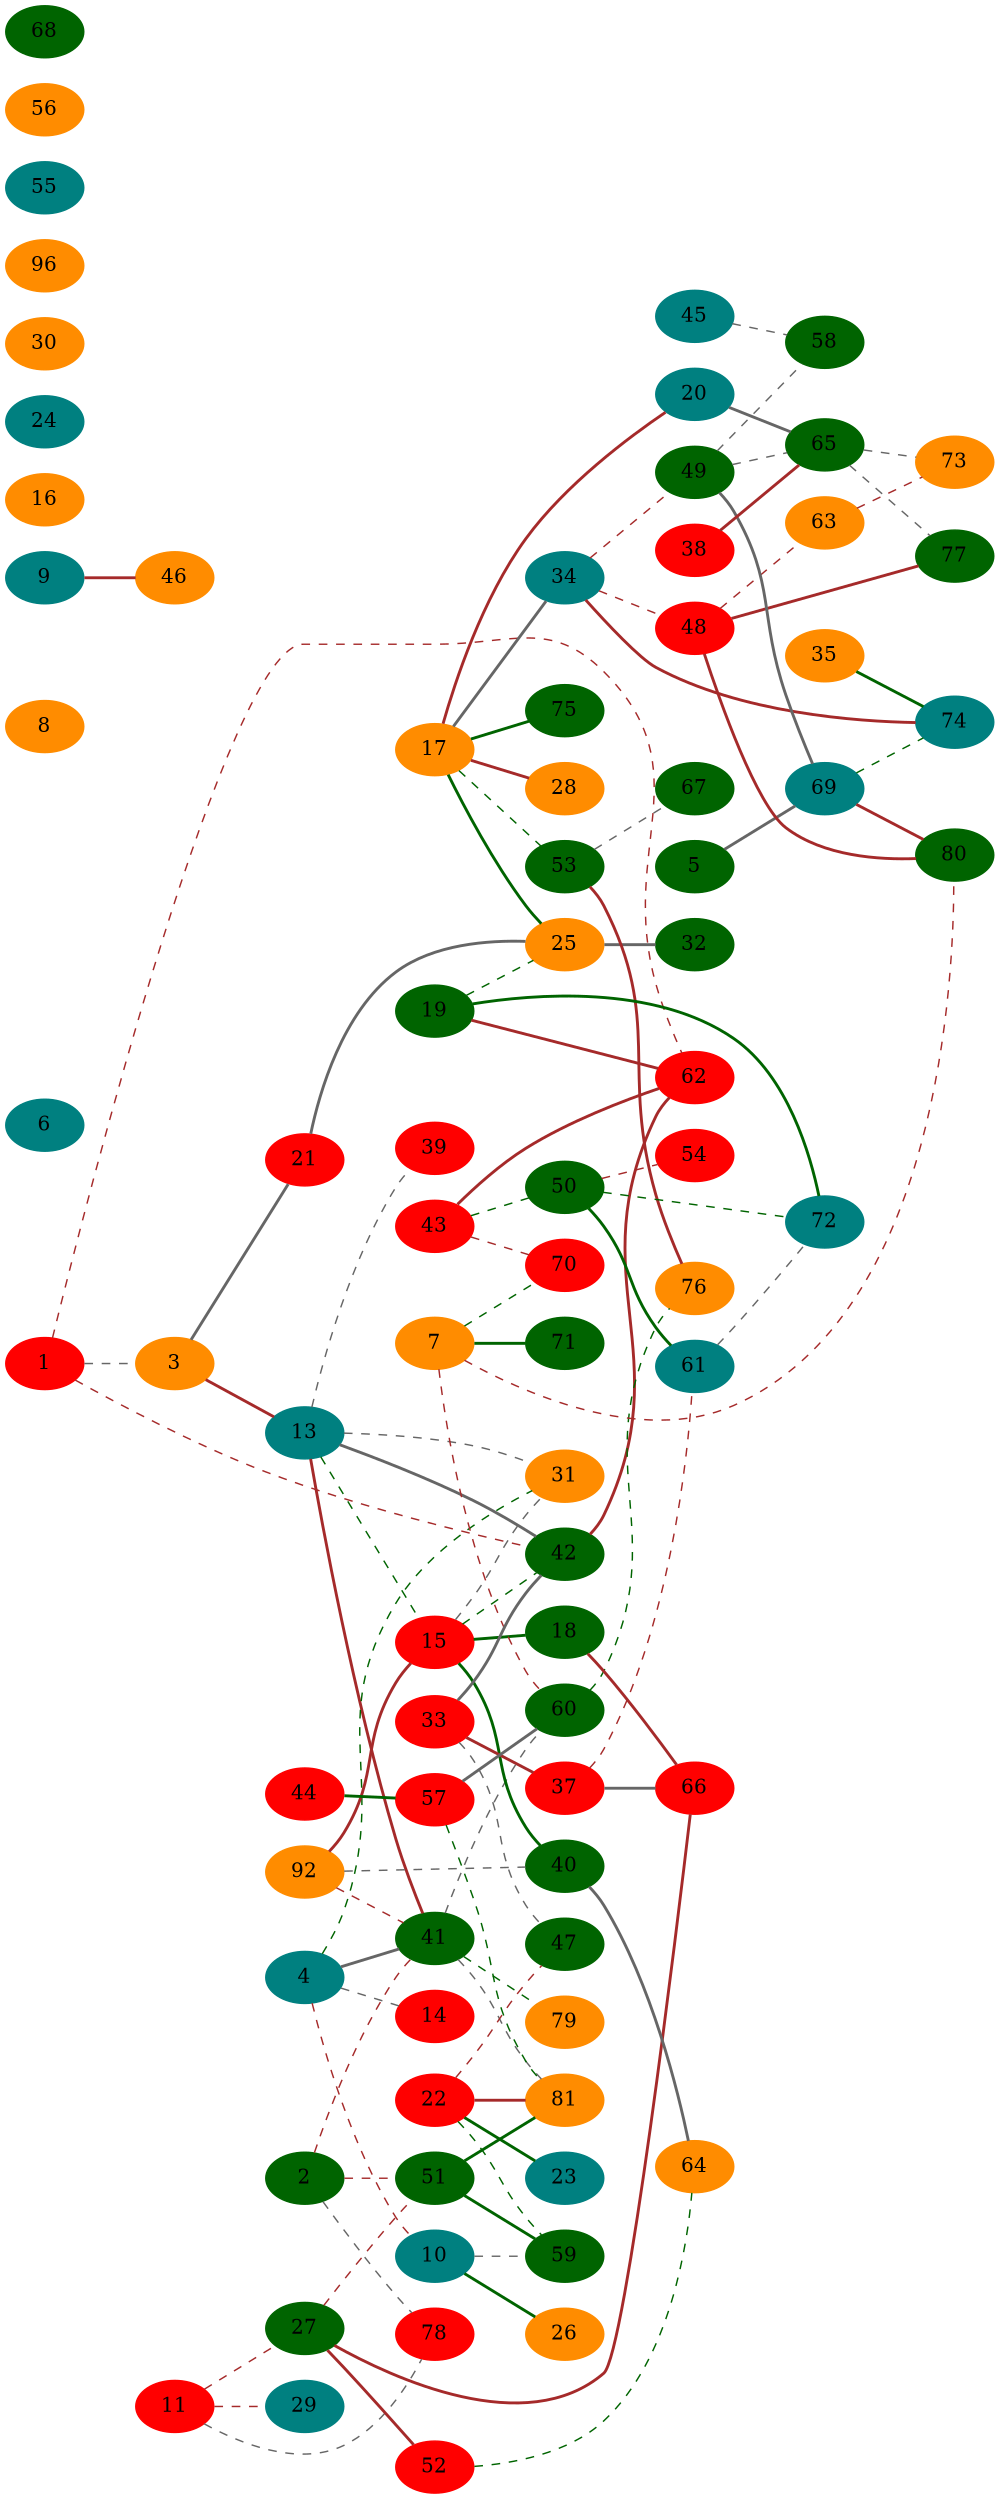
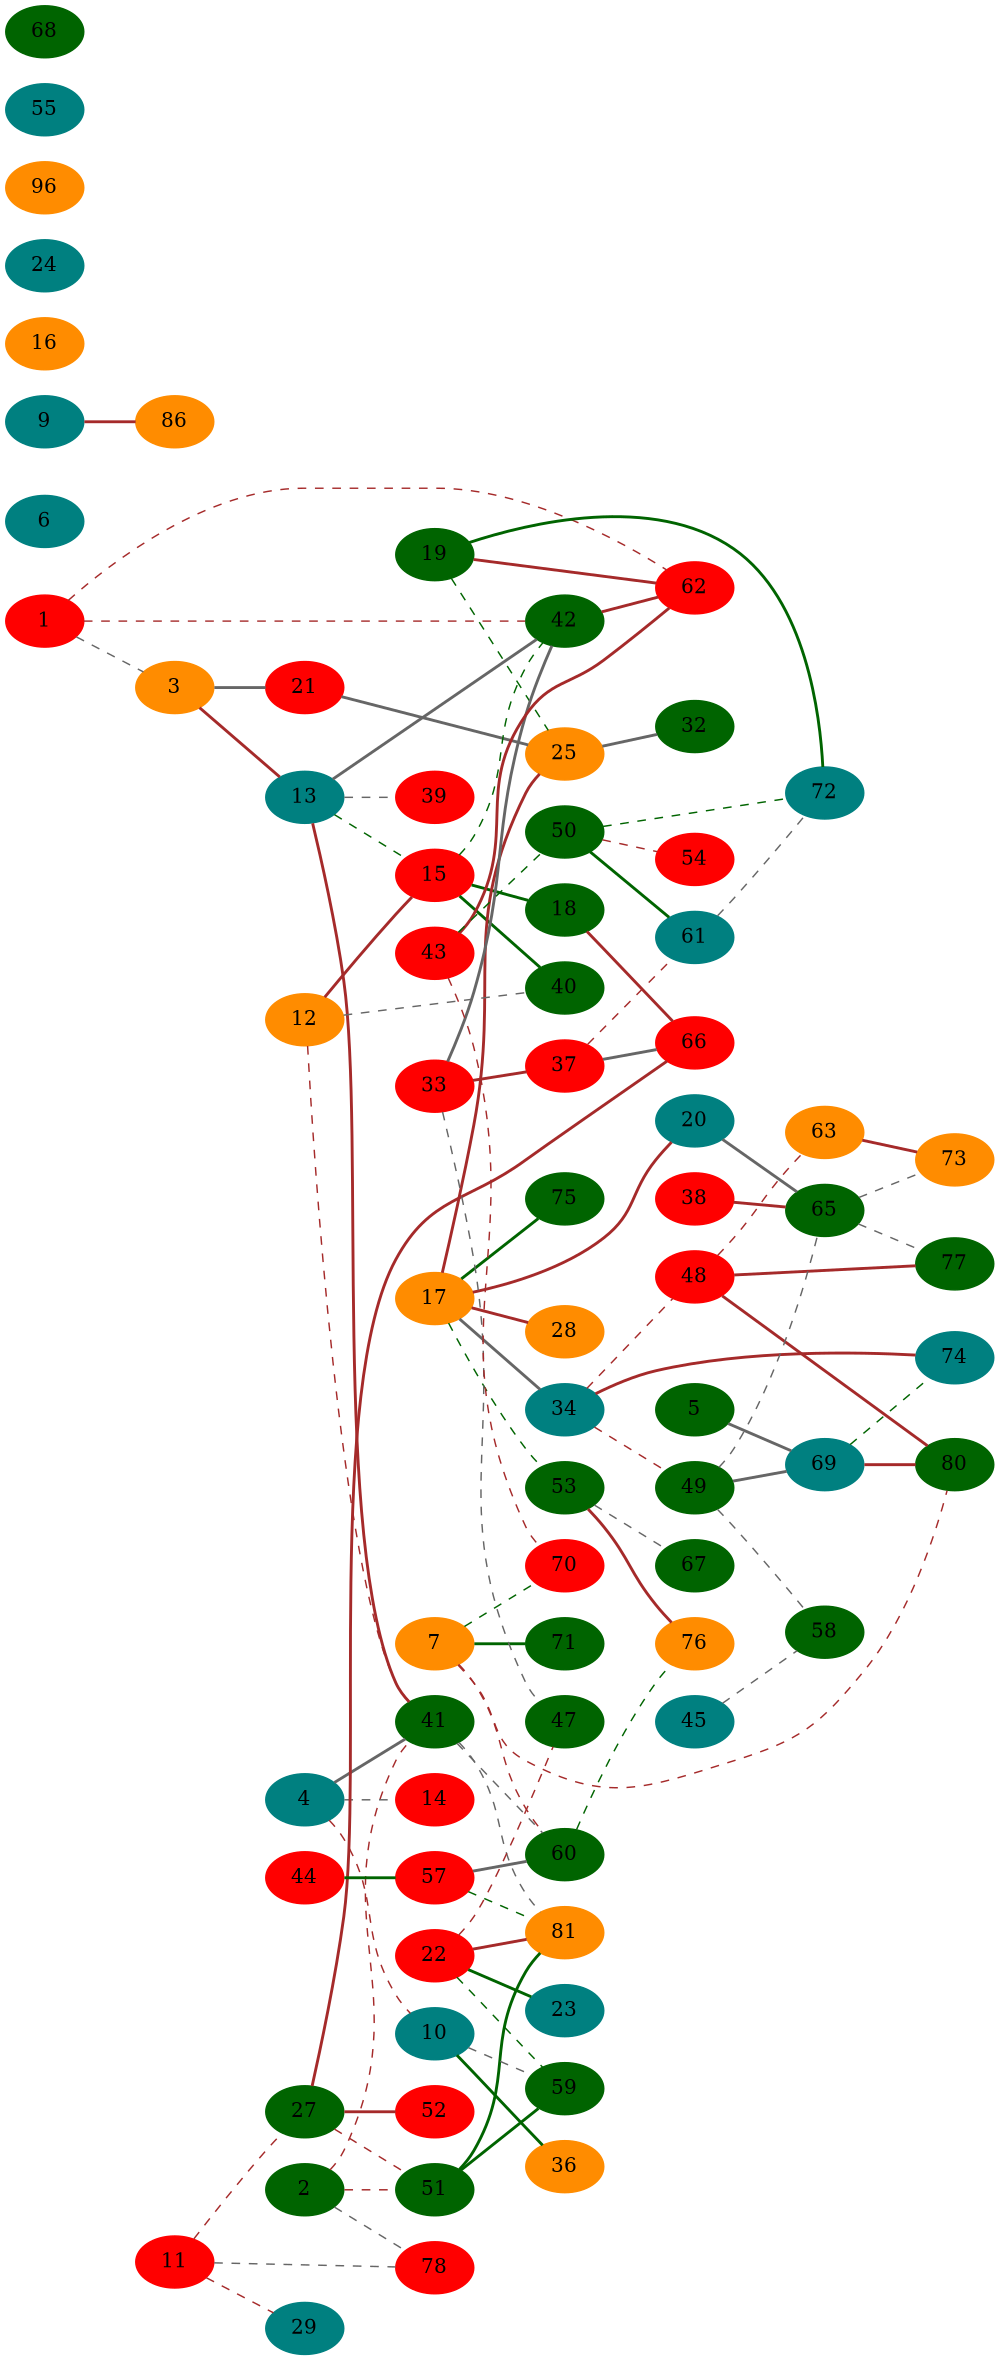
(45, 110) -> none
(45, 344) -> none
(893, 491) -> (890, 1146)
(175, 578) -> (175, 422)
(825, 656) -> none
(45, 727) -> none
(490, 852) -> (484, 1020)
(565, 1476) -> none
(305, 1872) -> (305, 1020)
(565, 2022) -> none
(695, 2167) -> none
(565, 2334) -> (565, 2167)
